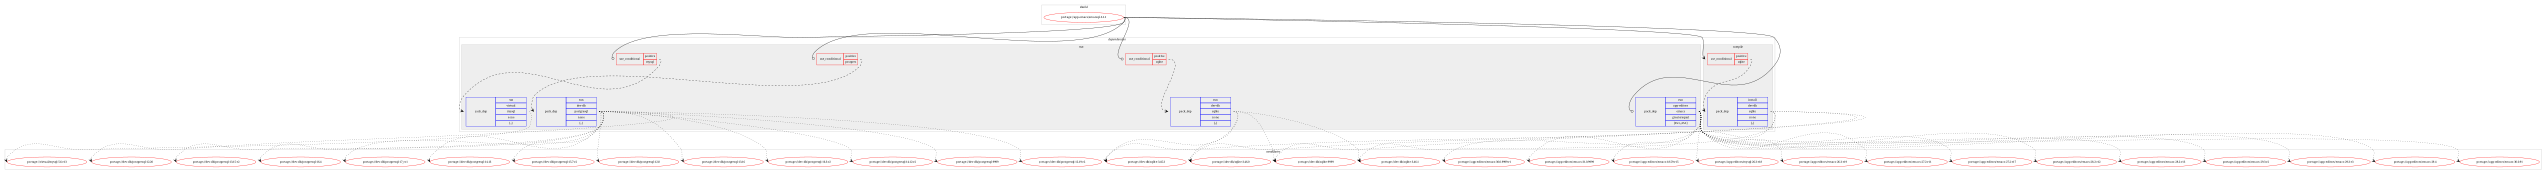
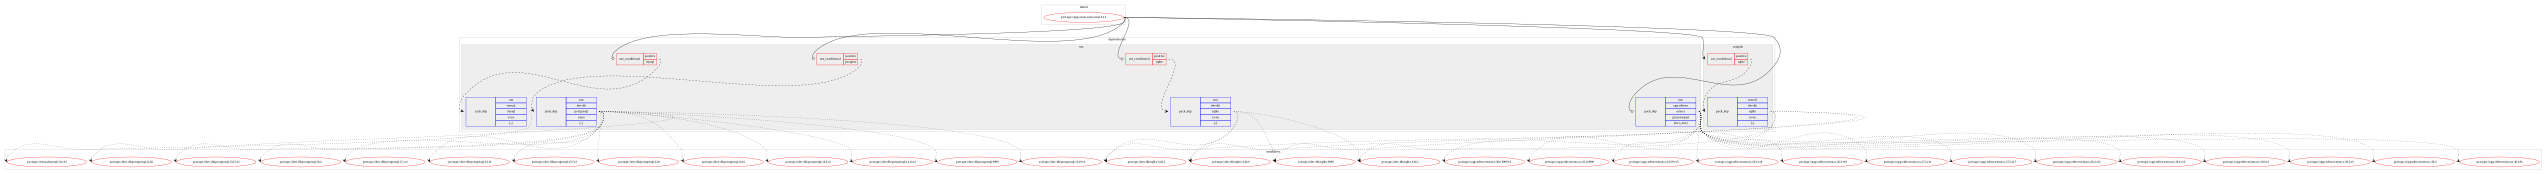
(1738, 162) -> (1738, 162)
